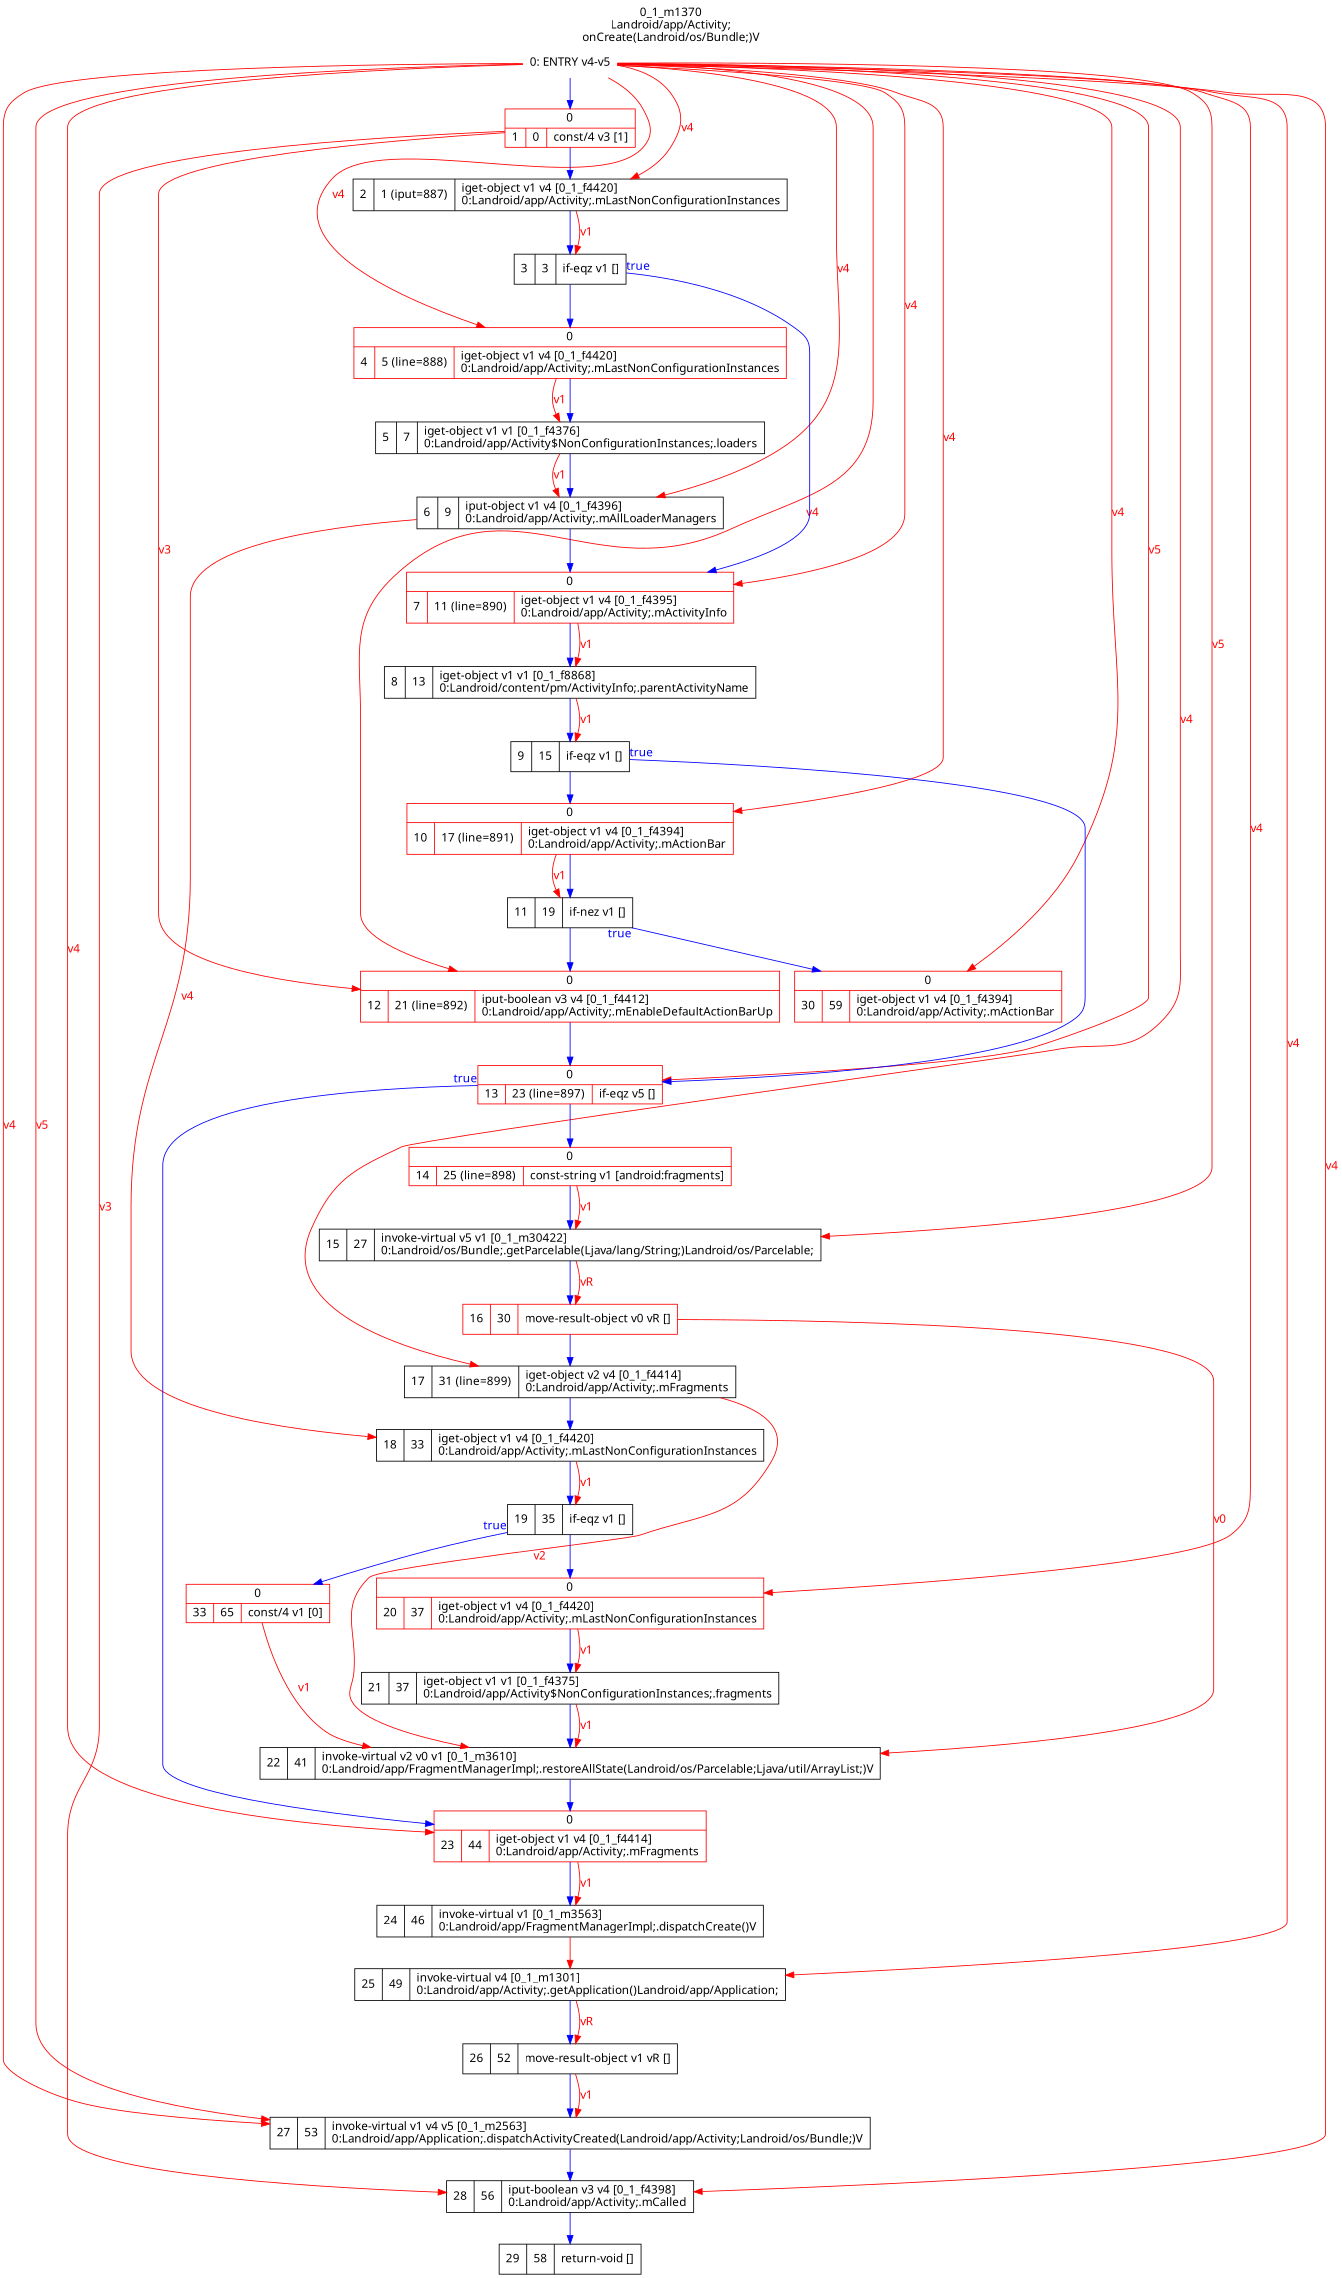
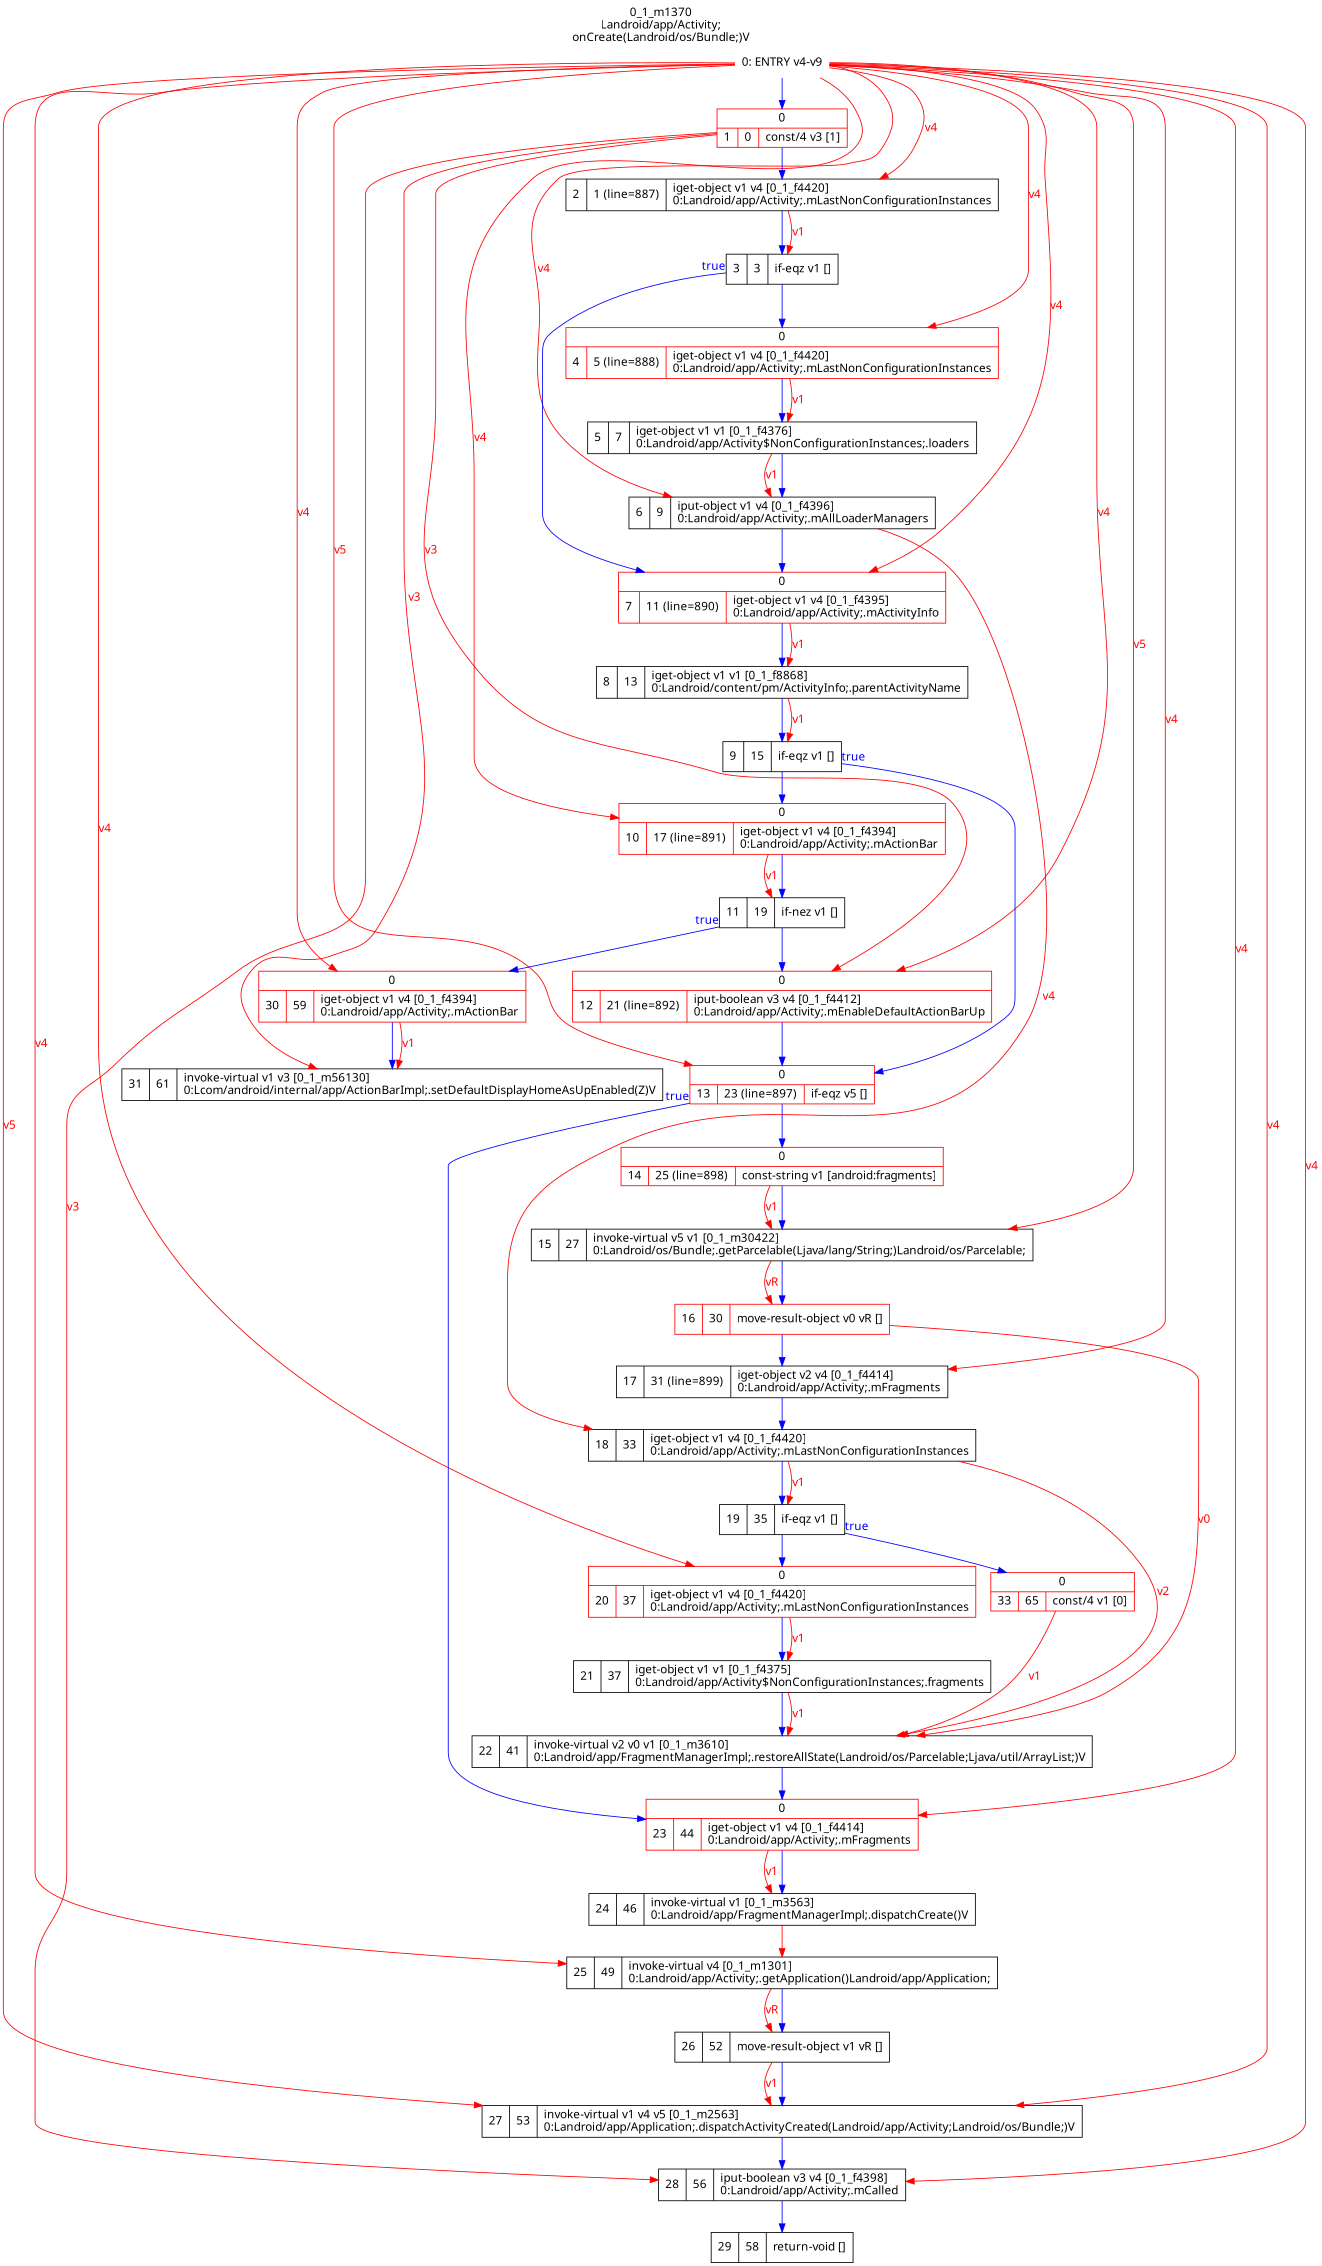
(570, 63) -> (782, 63)
(414, 194) -> (626, 194)
none -> (392, 1085)
(506, 1554) -> (1153, 1626)
